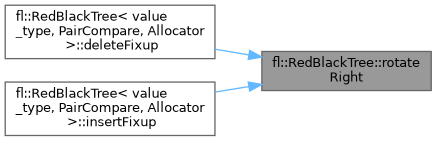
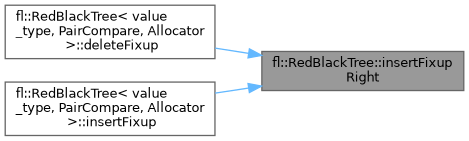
(347, 71) -> (363, 71)
